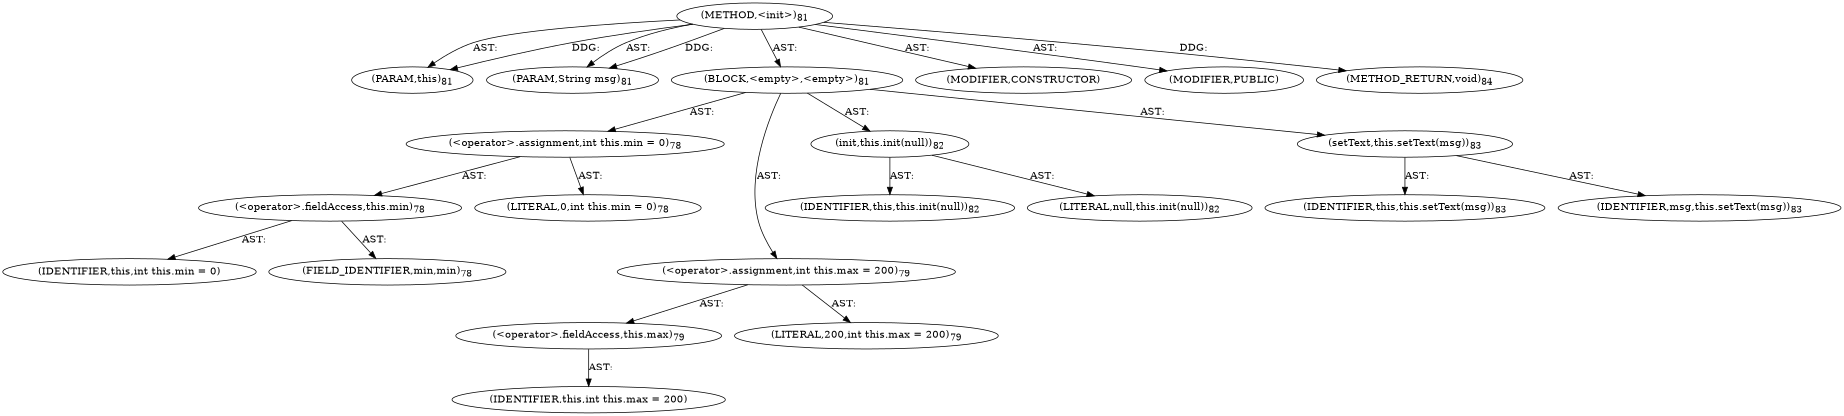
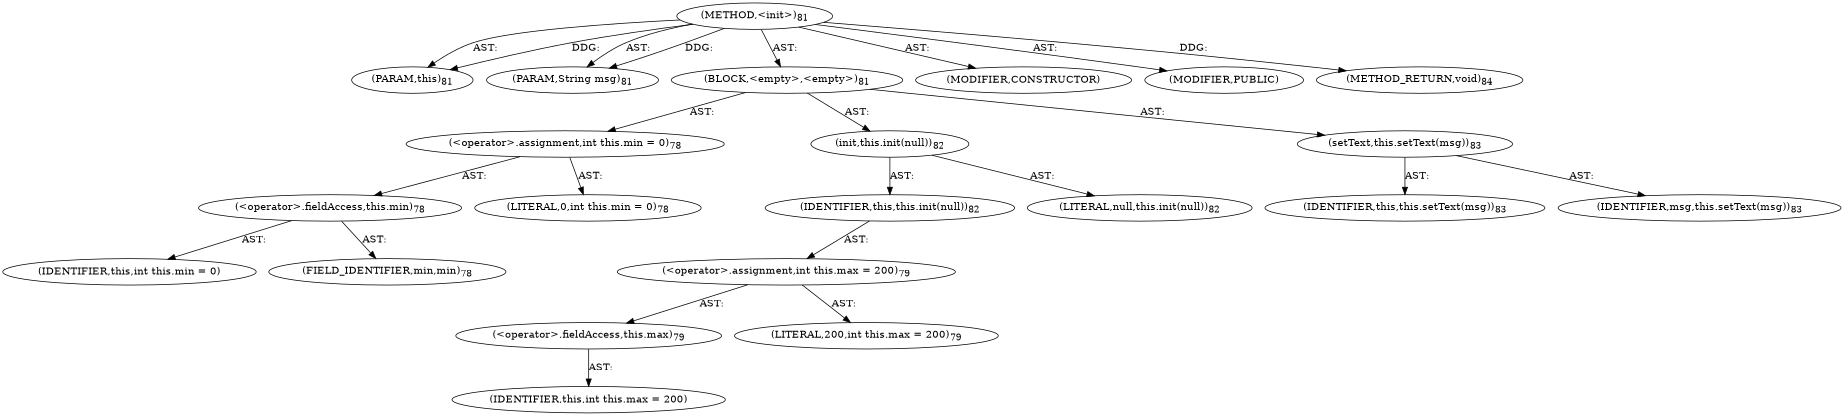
(756, 173) -> (842, 238)
